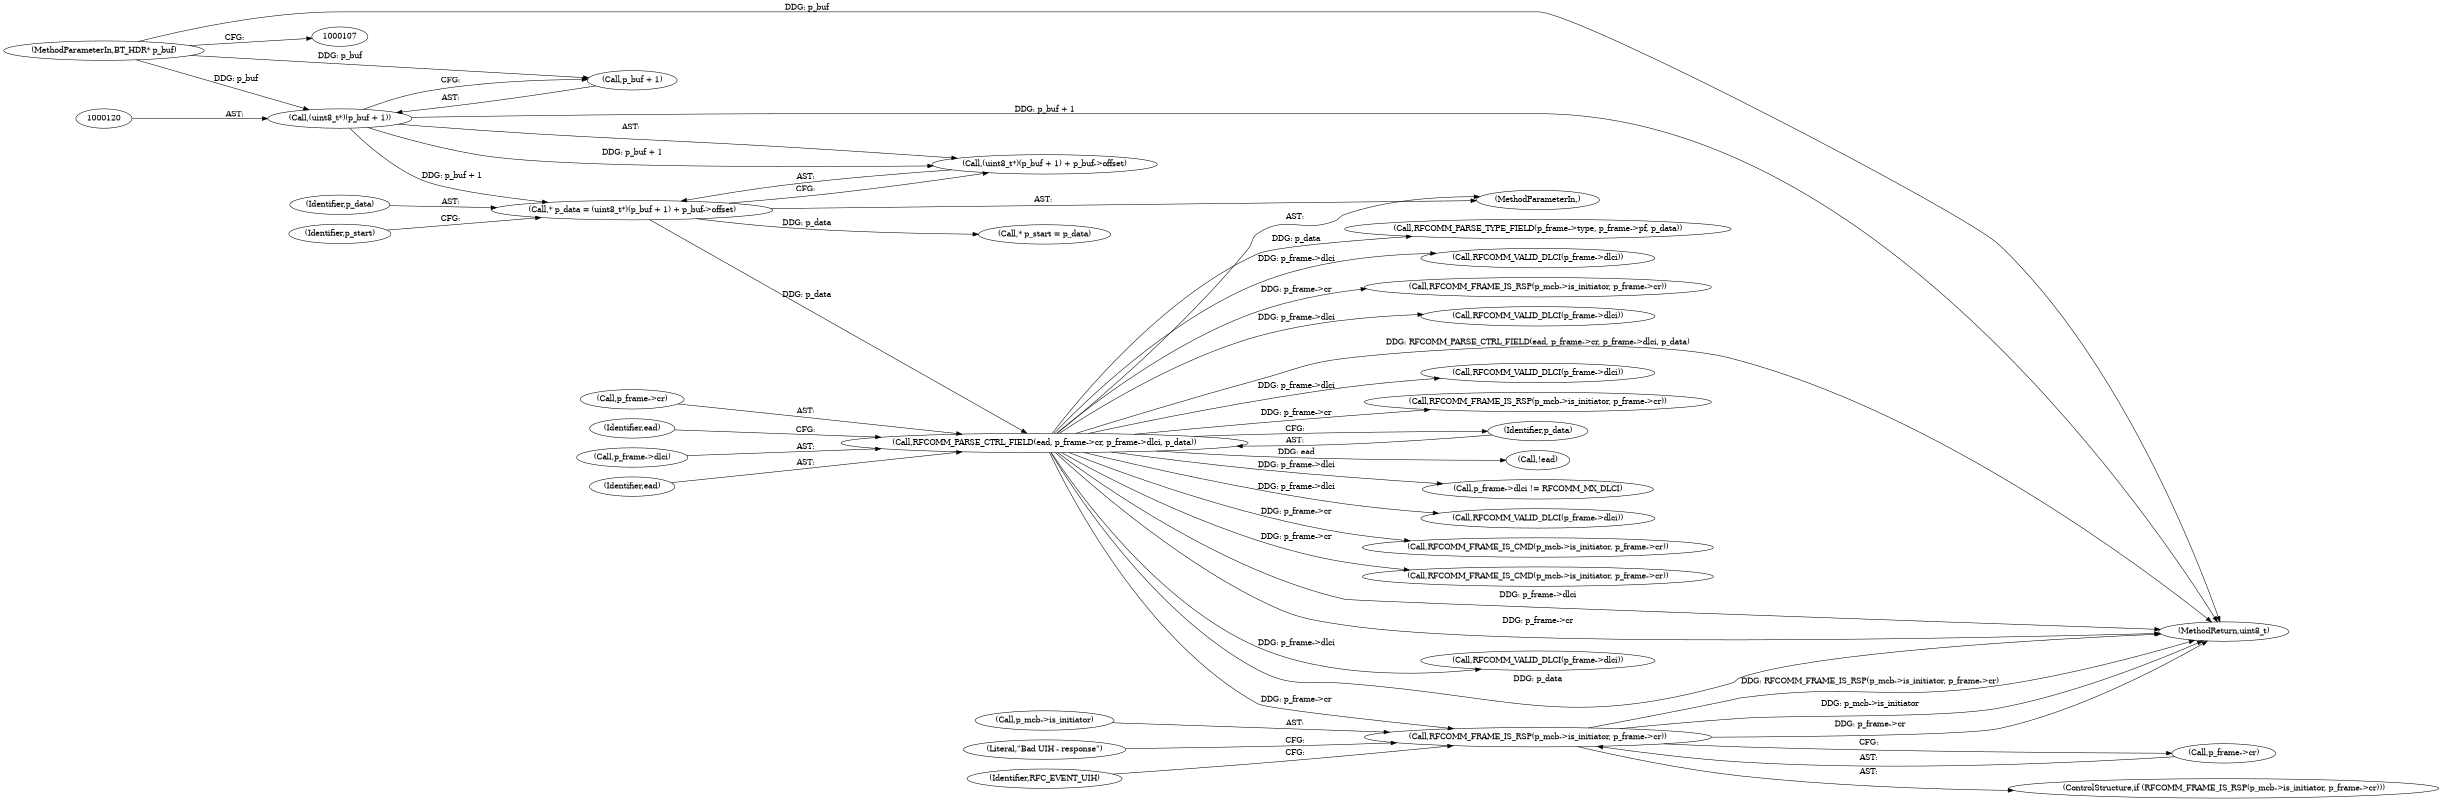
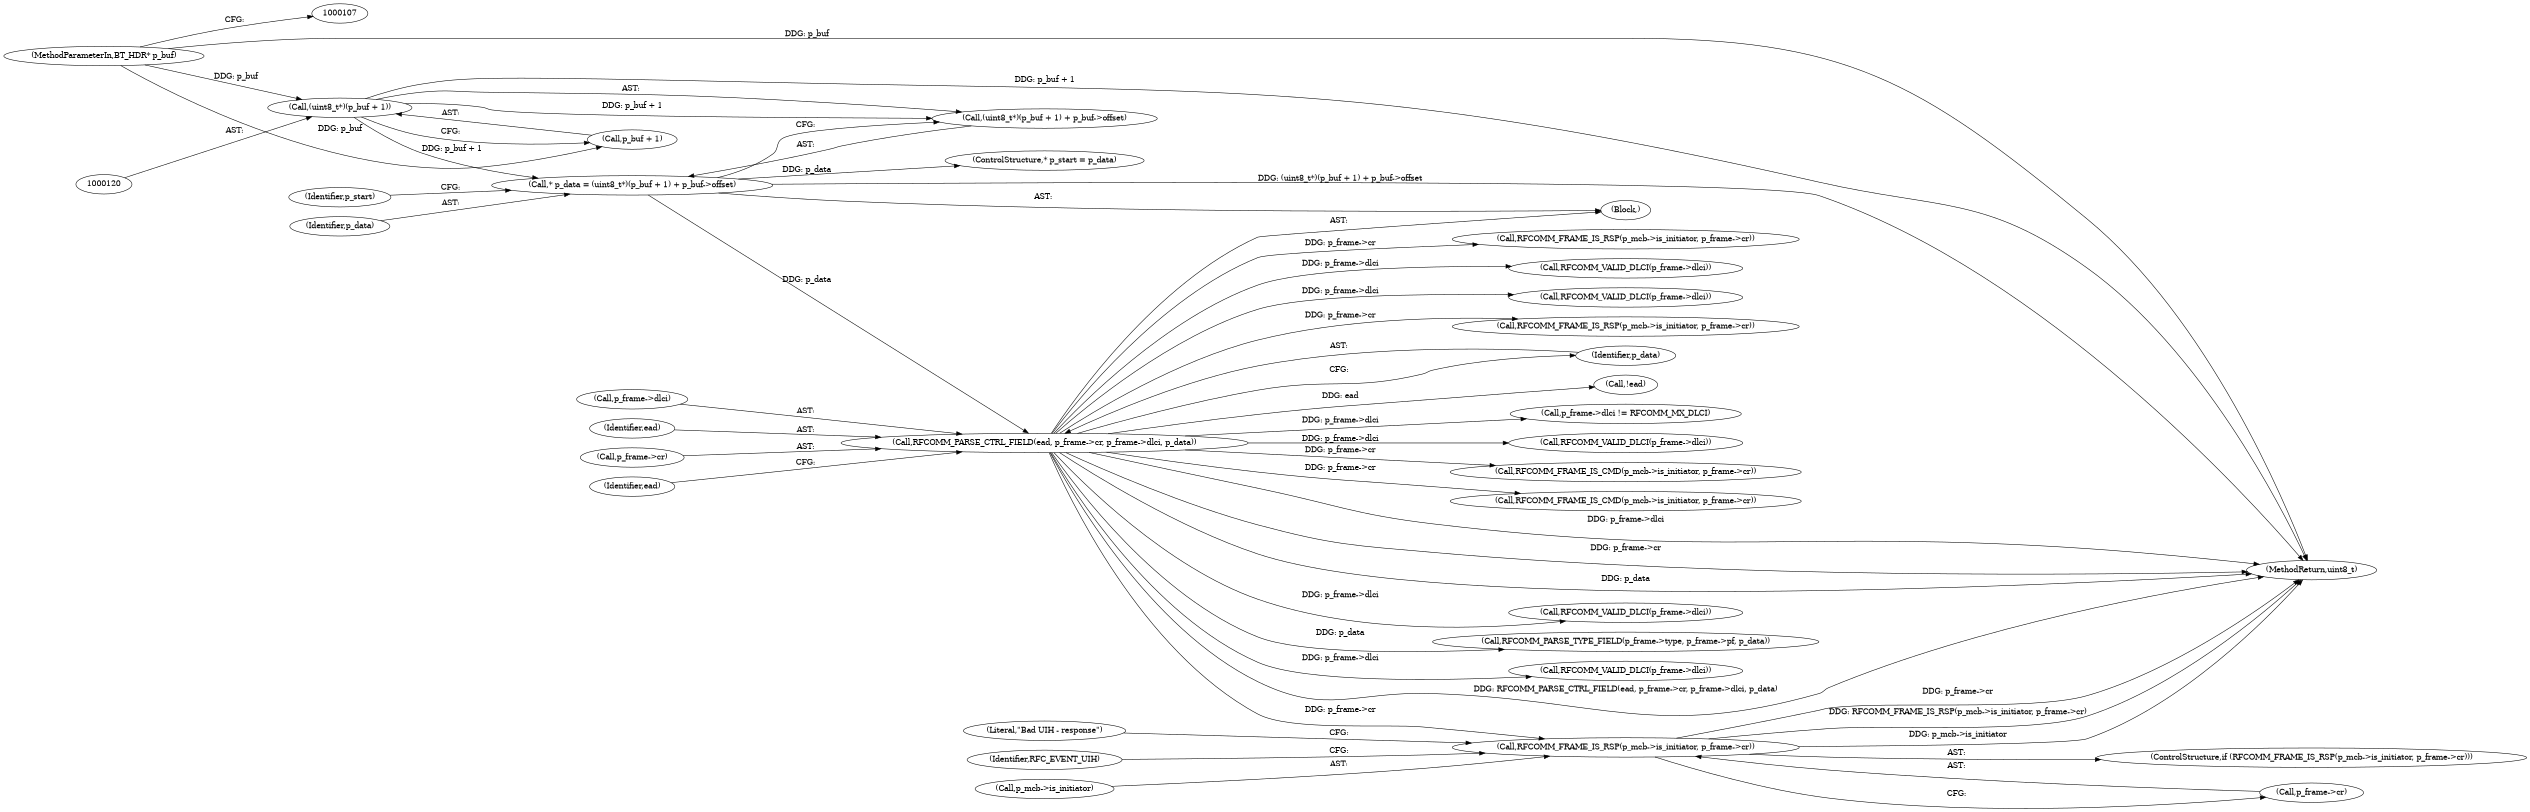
none -> (1599, 185)
(1538, 200) -> (1626, 210)
(1045, 234) -> (1045, 161)
